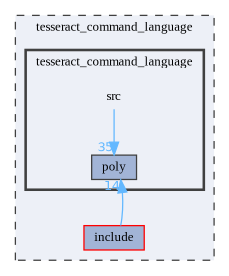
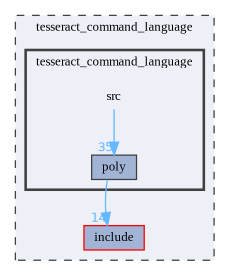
(123, 209) -> (106, 198)
